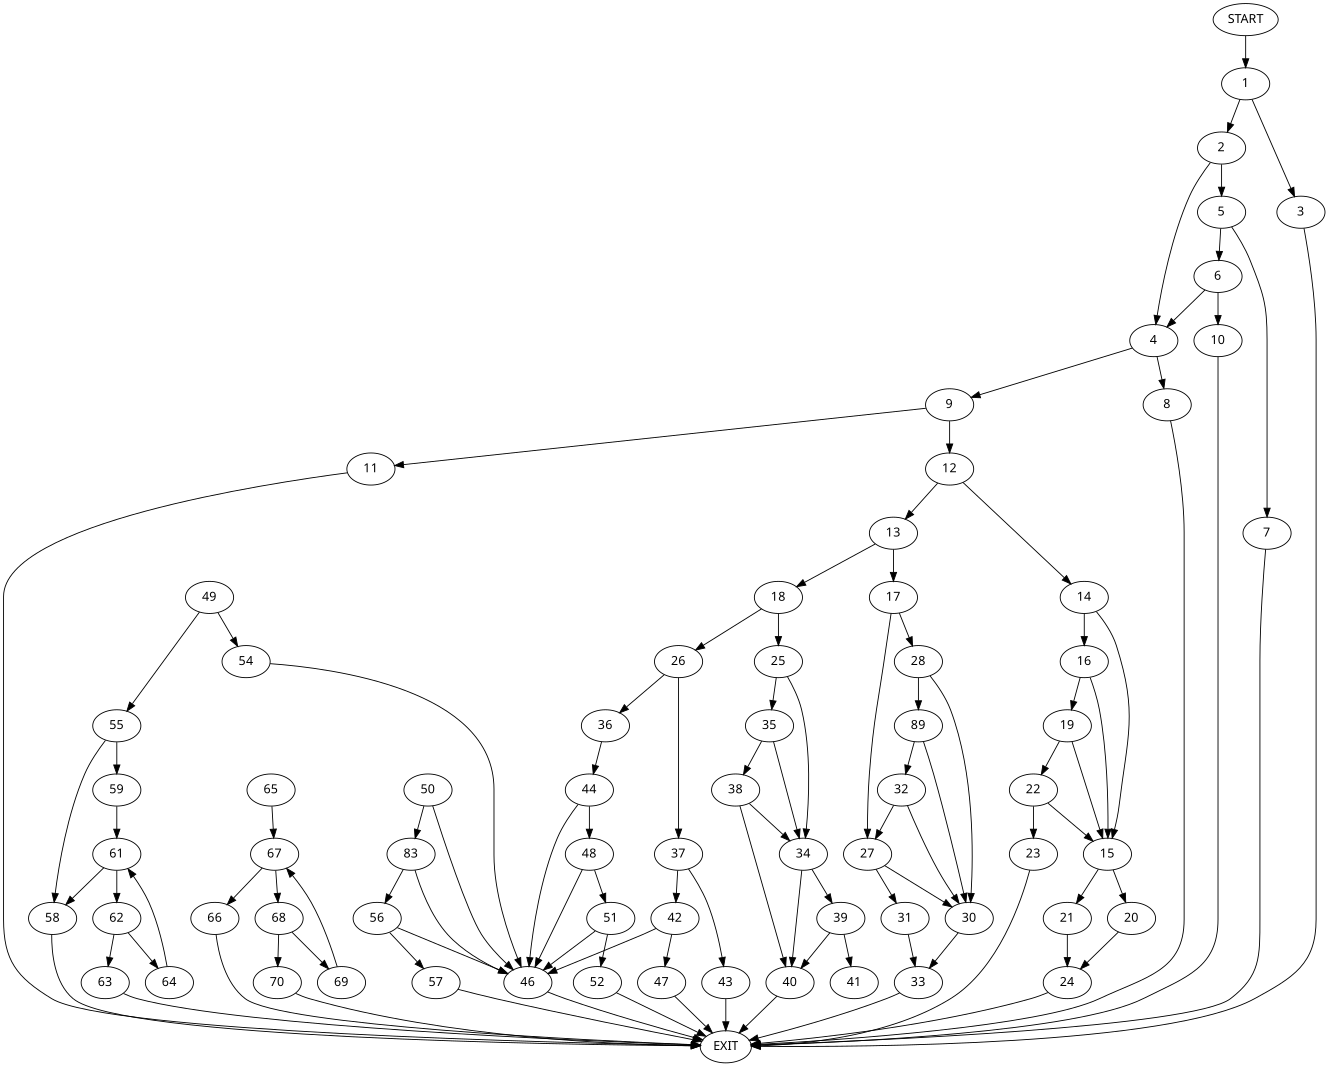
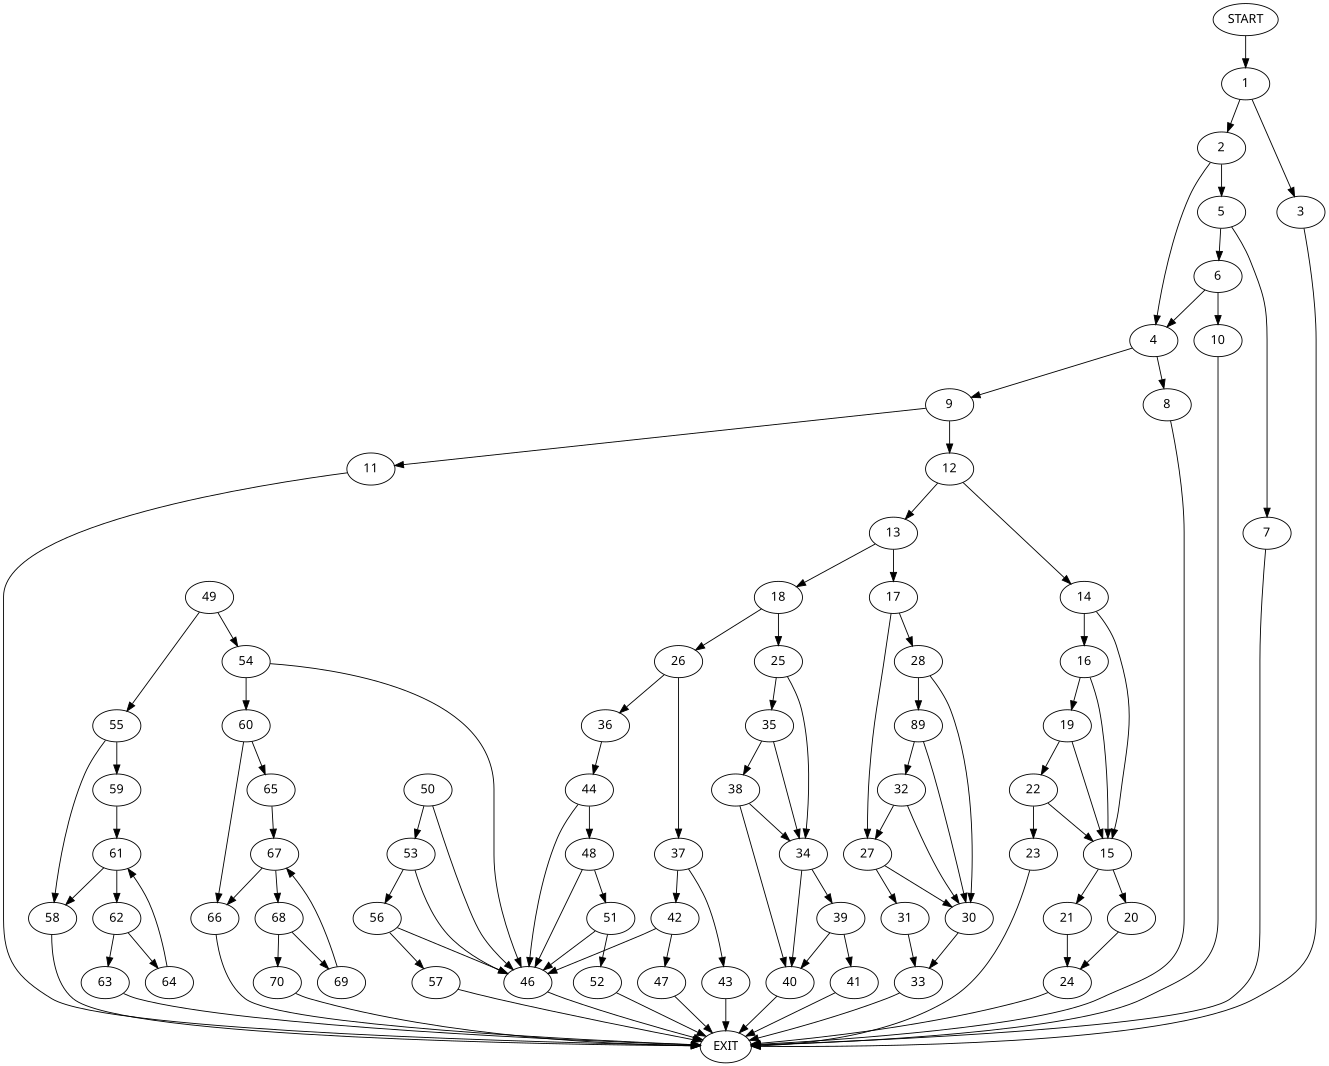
none -> (246, 726)
(411, 854) -> (411, 854)
none -> (795, 1012)
